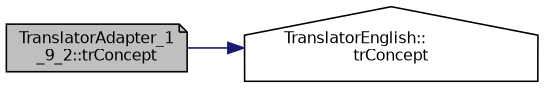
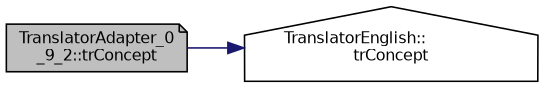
(97, 48) -> (97, 48)
